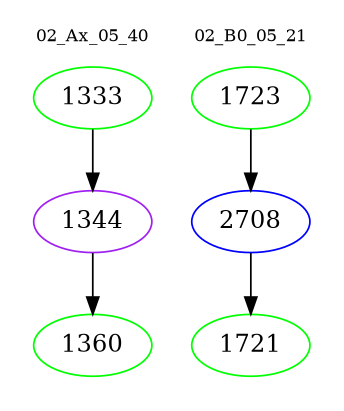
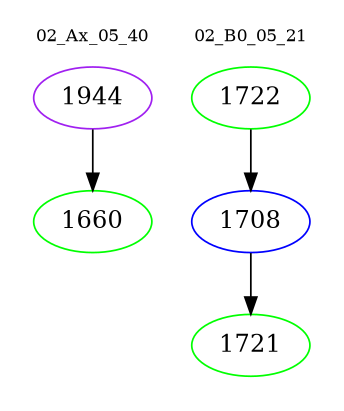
(93, 98) -> none
(251, 98) -> (251, 98)
(93, 222) -> (93, 98)
(251, 222) -> (251, 222)
(93, 345) -> (93, 222)
